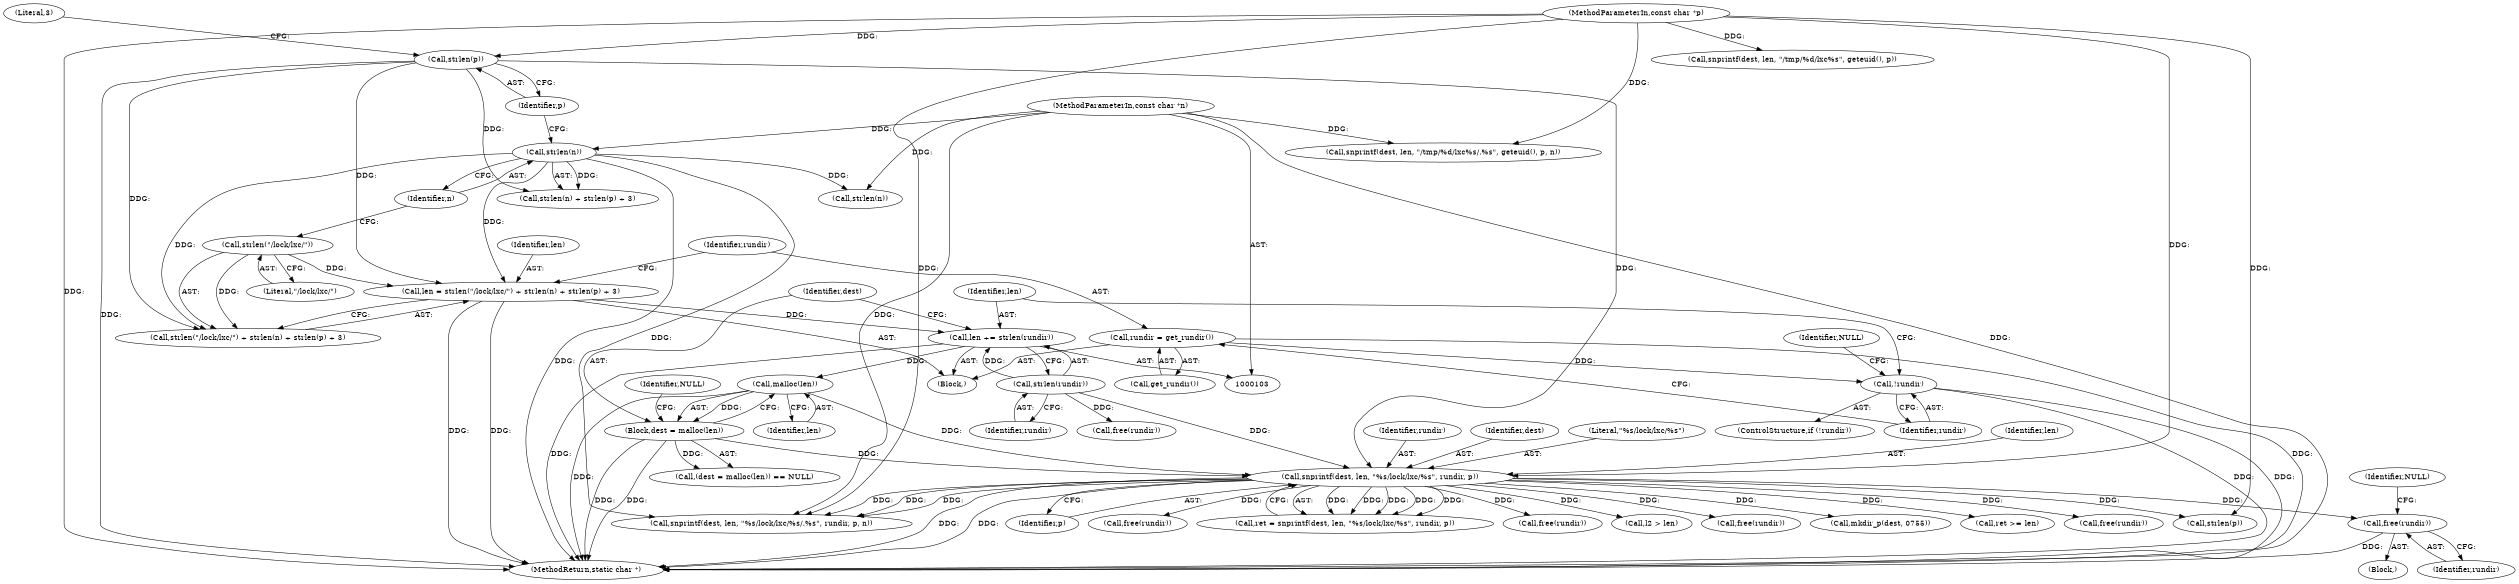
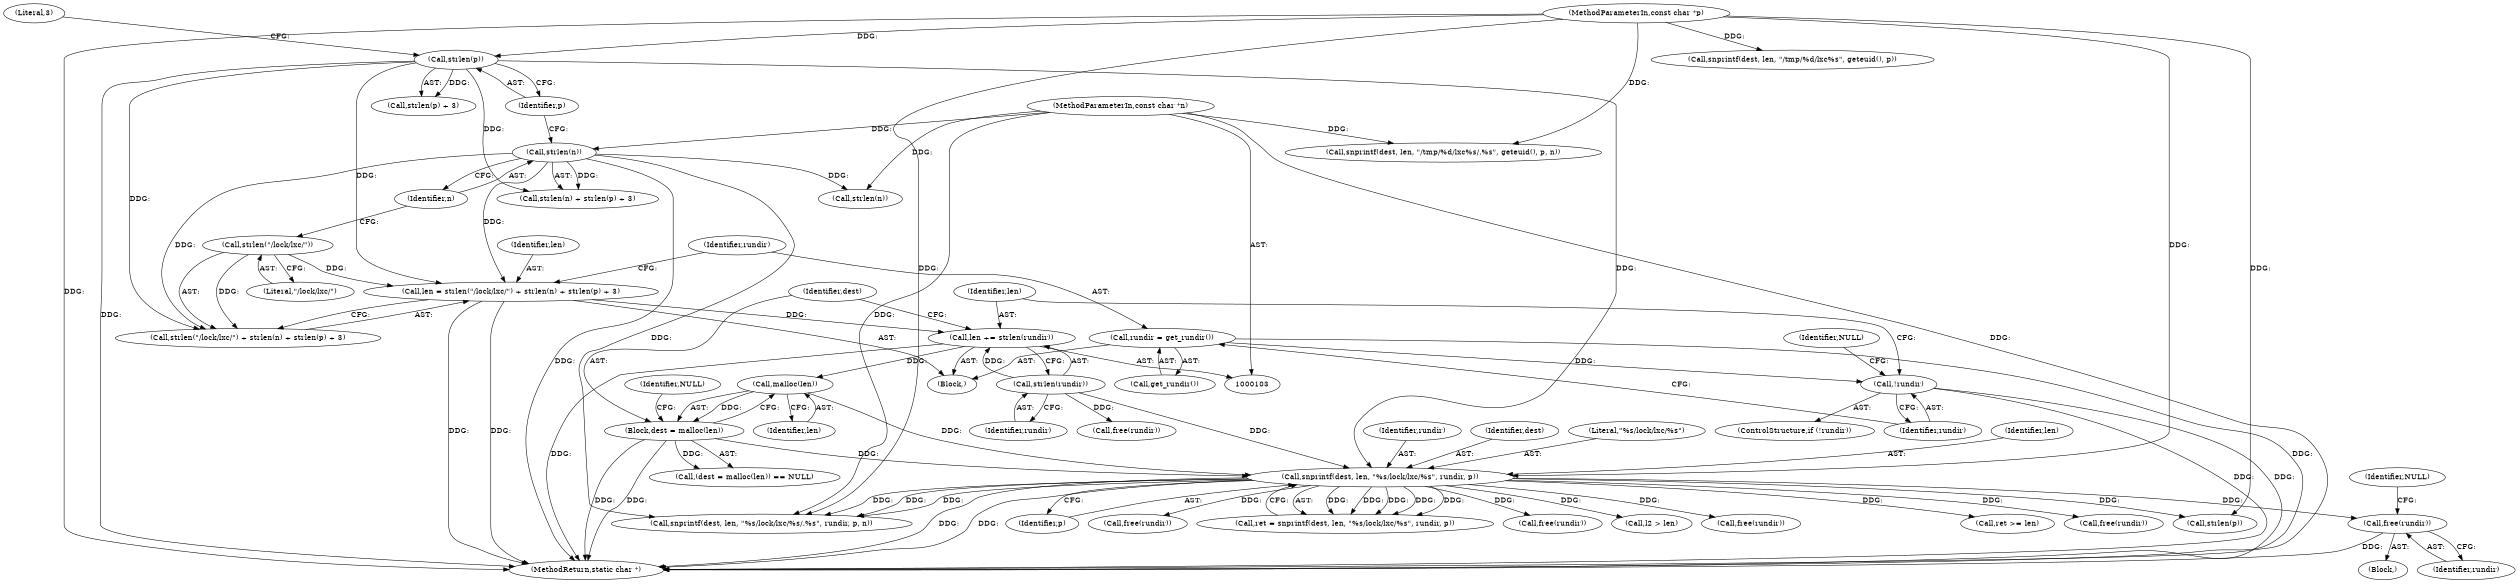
none -> (424, 106)
(604, 418) -> none
(1881, 524) -> none
